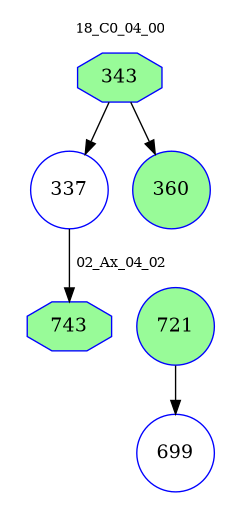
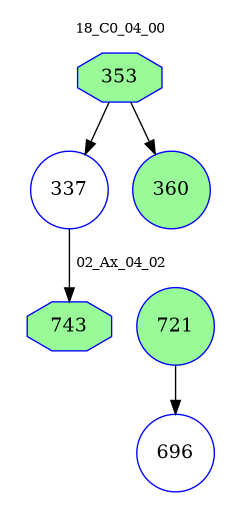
(120, 78) -> (120, 78)
(176, 453) -> (176, 453)
